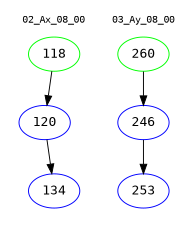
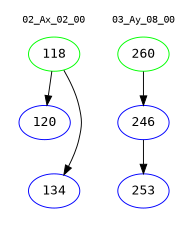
(54, 20) -> (54, 20)
(49, 152) -> (81, 118)
